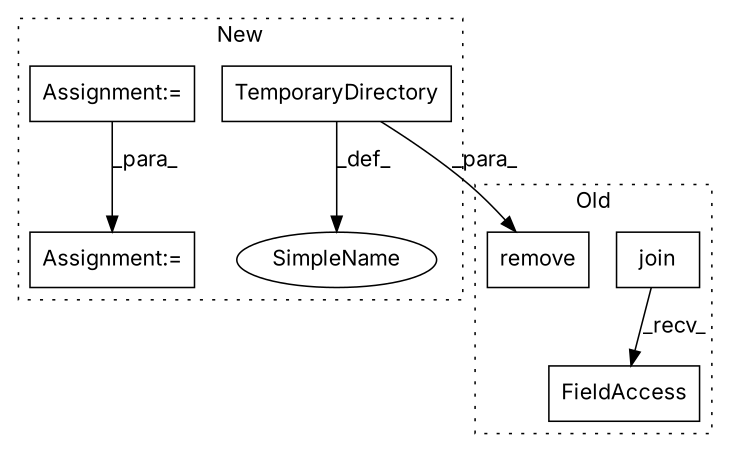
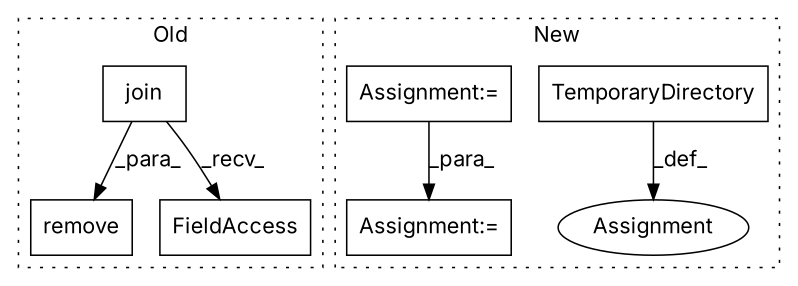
(446, 167) -> (116, 154)
(337, 260) -> (653, 228)
